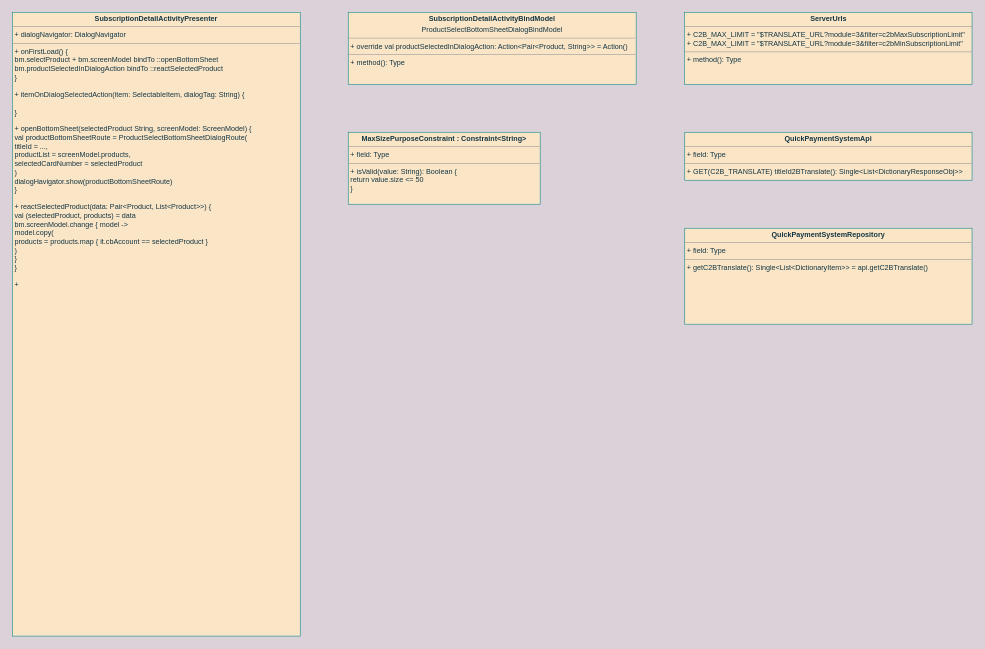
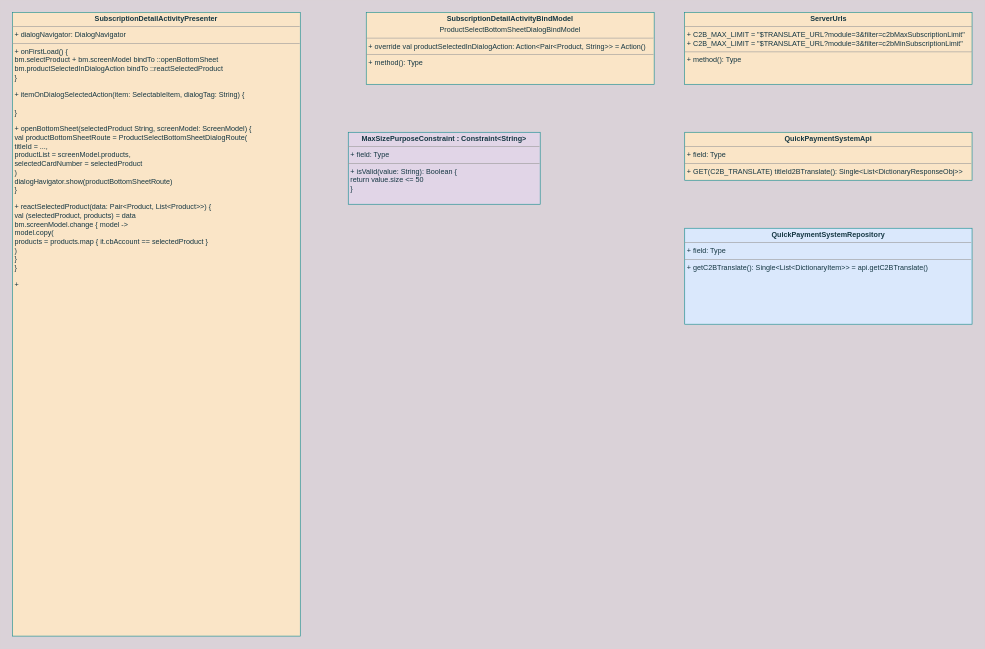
(492, 48) -> (510, 48)
(444, 168) -> (444, 168)
(829, 276) -> (829, 276)
